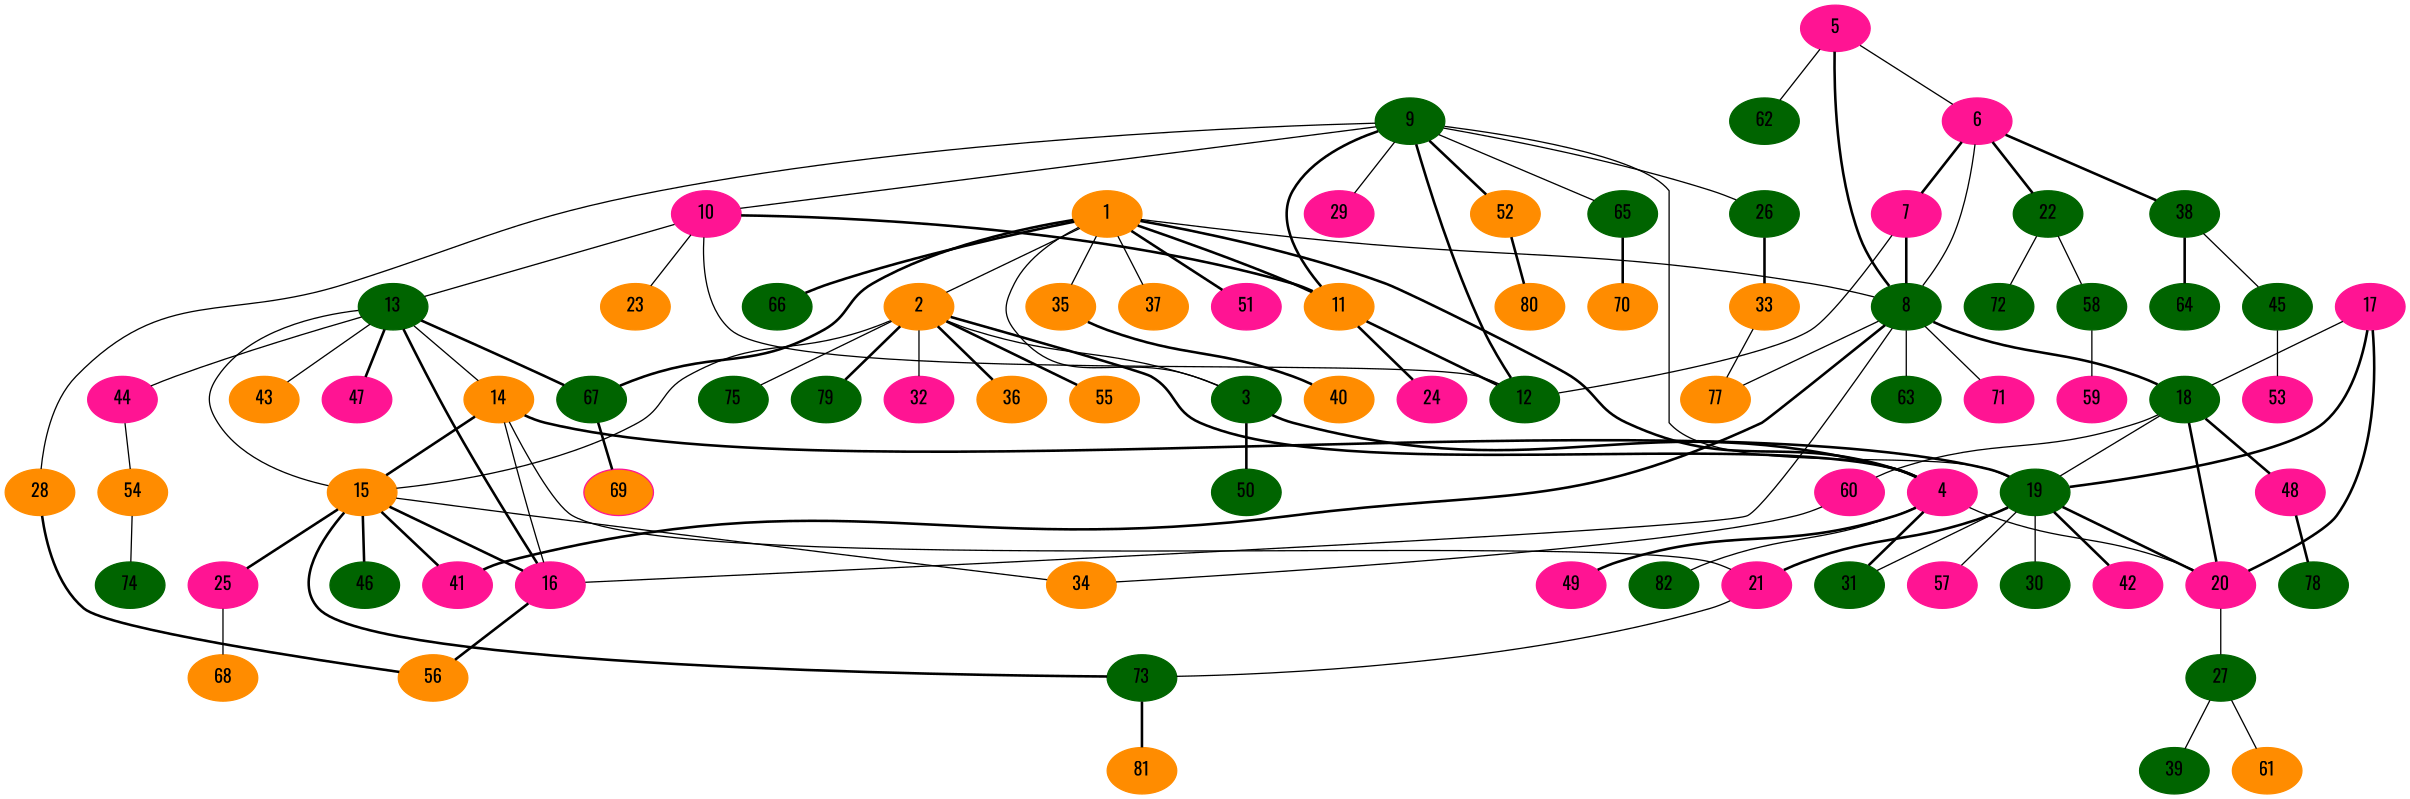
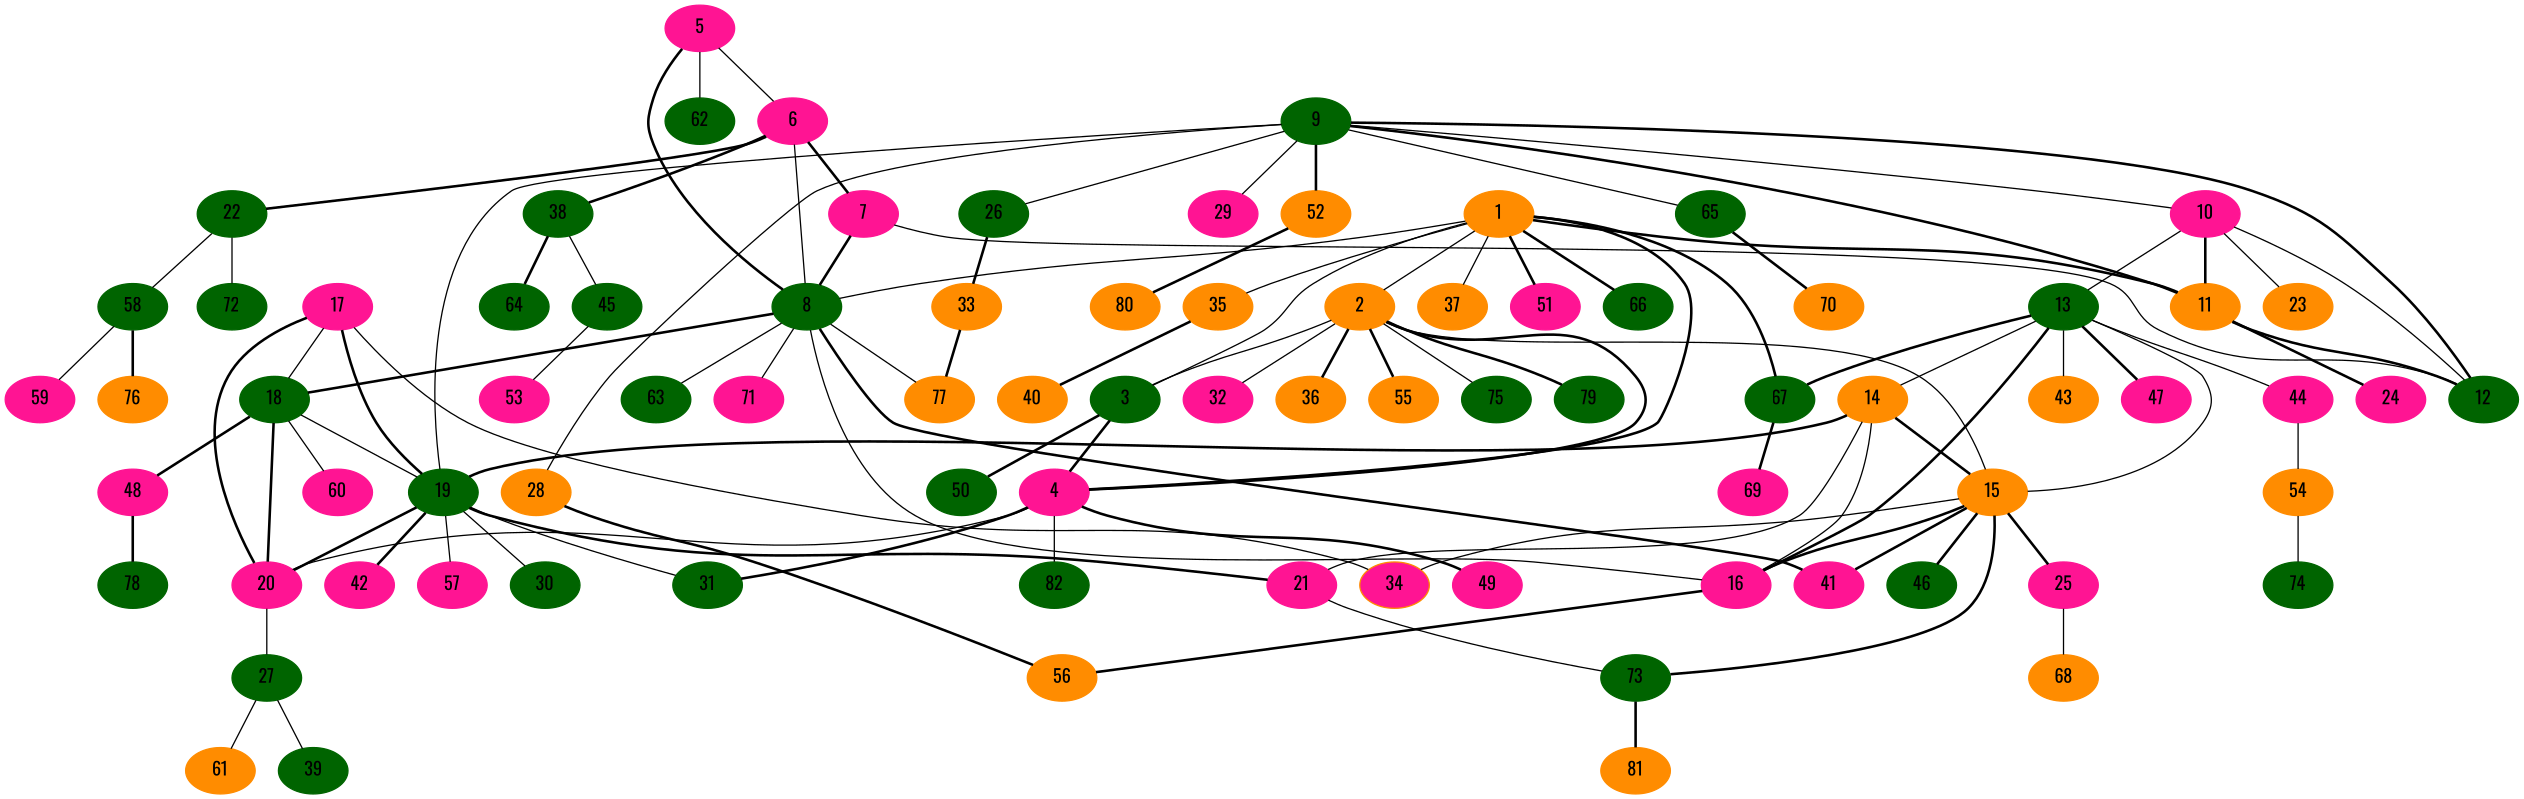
(1744, 346) -> (953, 353)
none -> (133, 400)
(619, 492) -> (1753, 492)
(1435, 560) -> (840, 512)
(1081, 585) -> (1395, 585)
